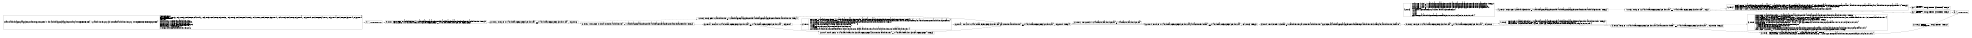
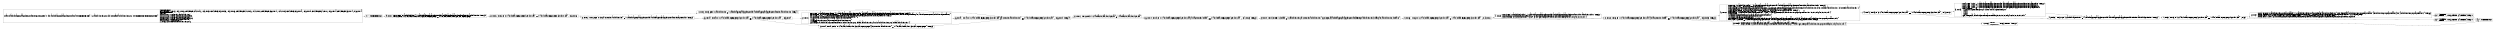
none -> (1907, 13)
